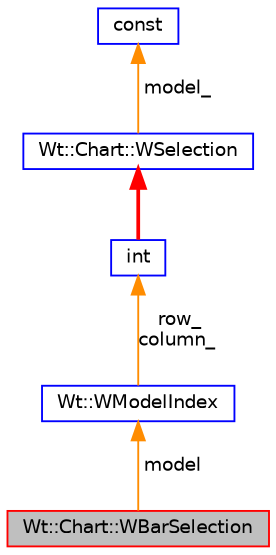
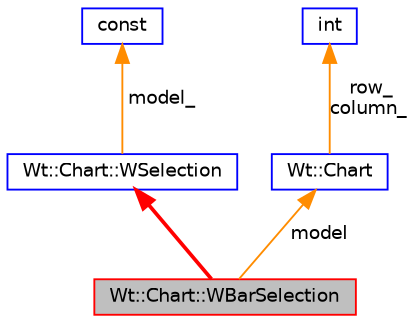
(138, 214) -> (180, 242)
(138, 404) -> (330, 172)
